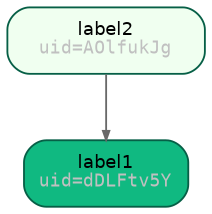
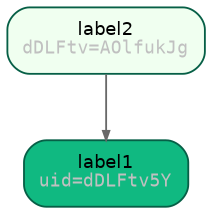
(106, 48) -> (106, 48)
